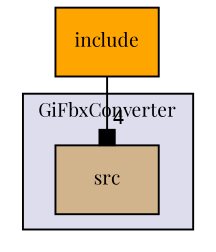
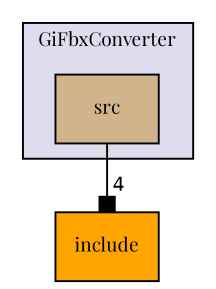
(107, 105) -> (107, 171)
